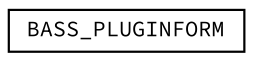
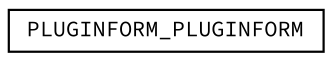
(127, 31) -> (166, 31)
